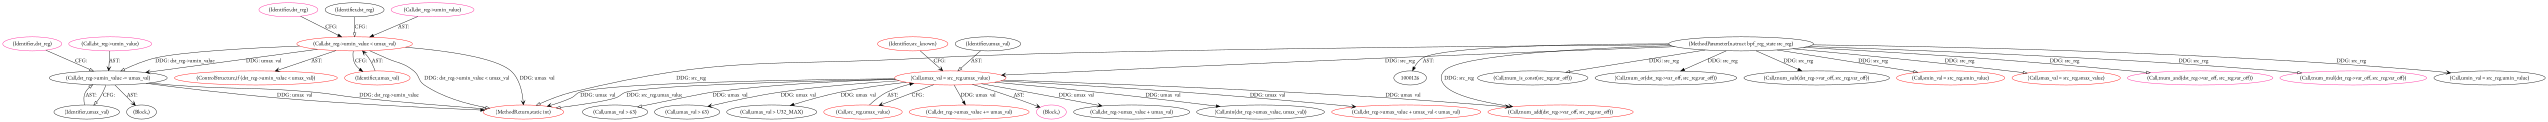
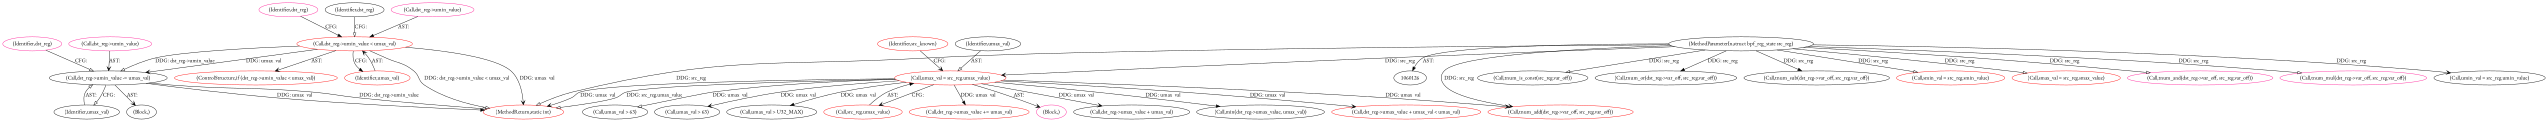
(1410, 78) -> (1410, 78)
